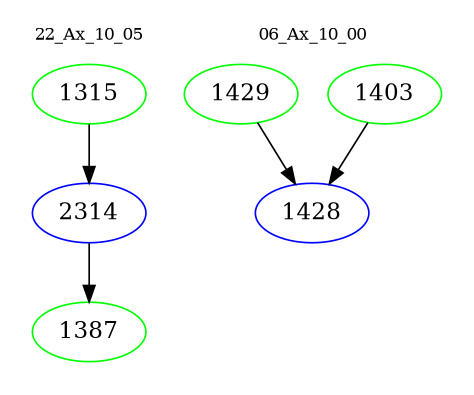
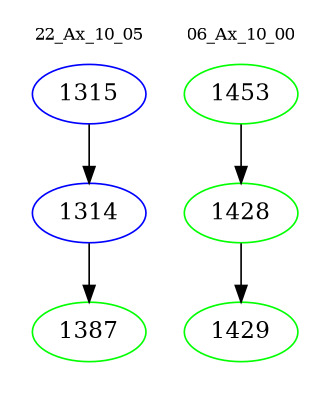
(89, 94) -> (89, 94)
(385, 94) -> (241, 94)
(272, 146) -> (241, 264)
(89, 213) -> (89, 213)
(312, 213) -> (241, 213)
